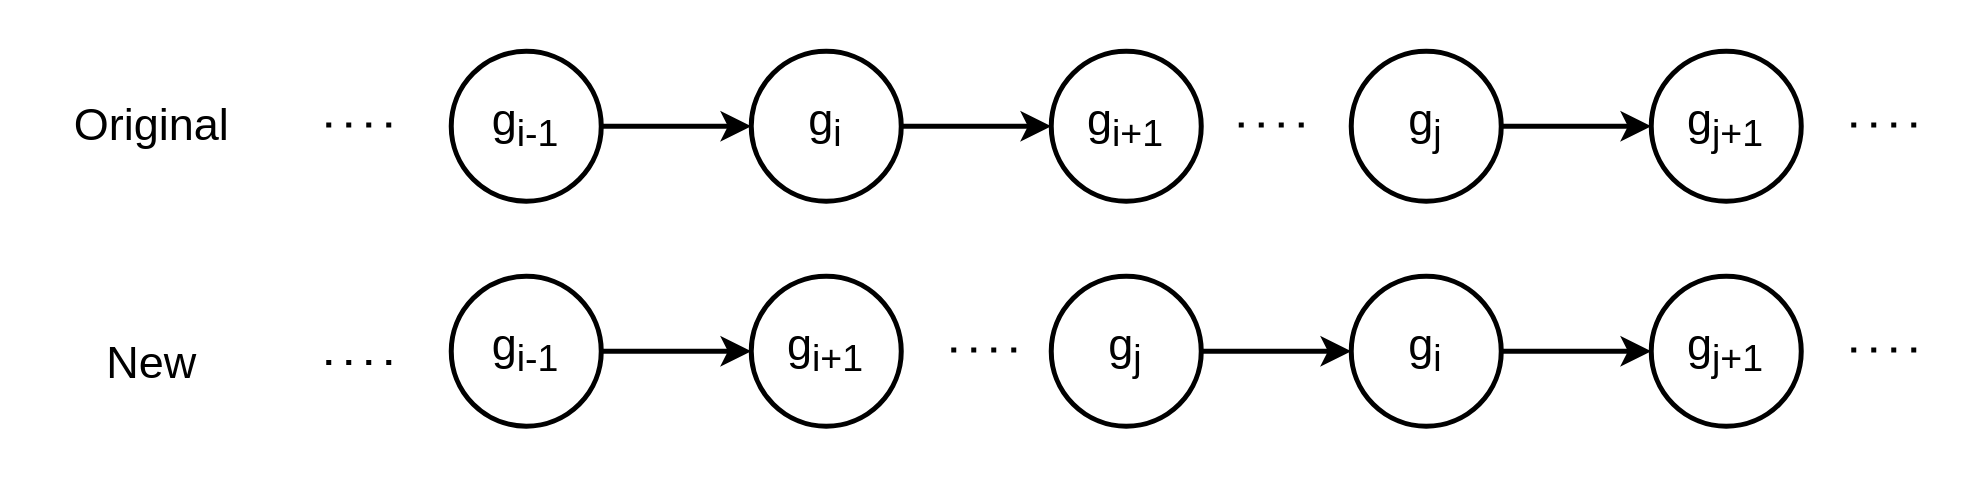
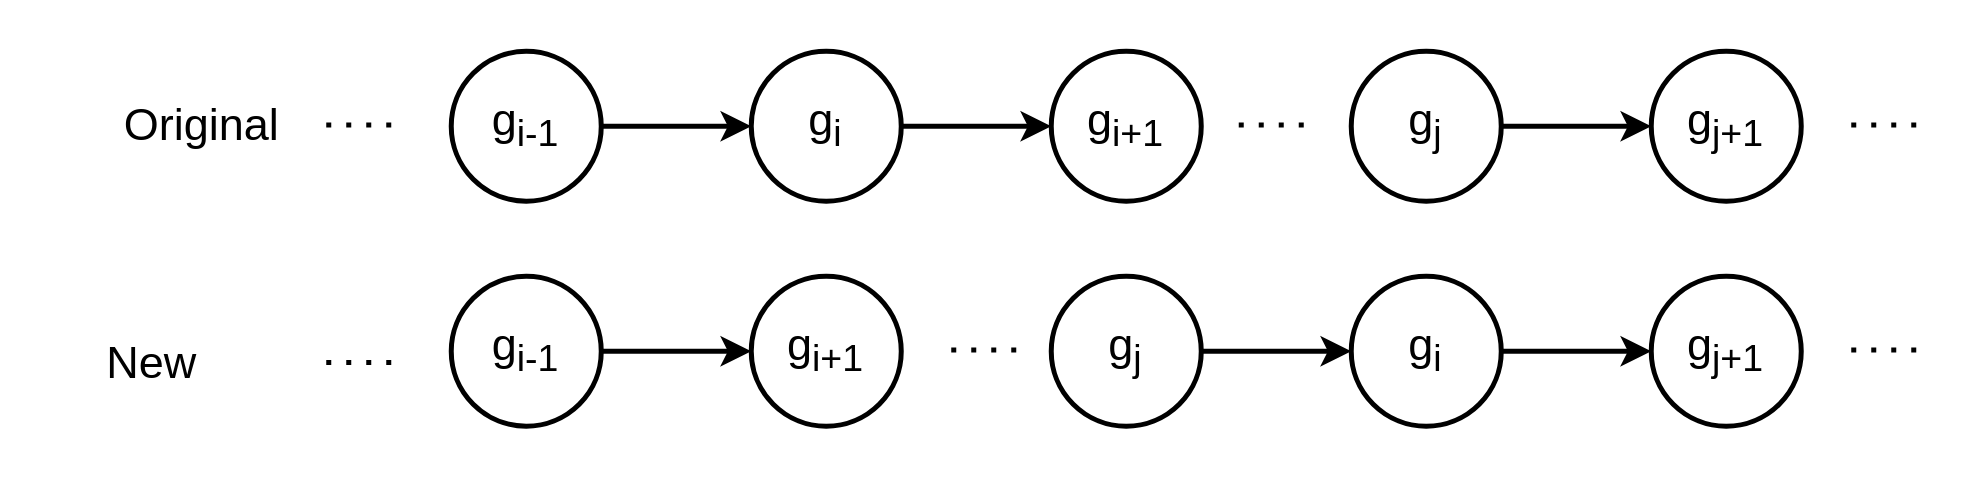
(151, 126) -> (201, 126)
